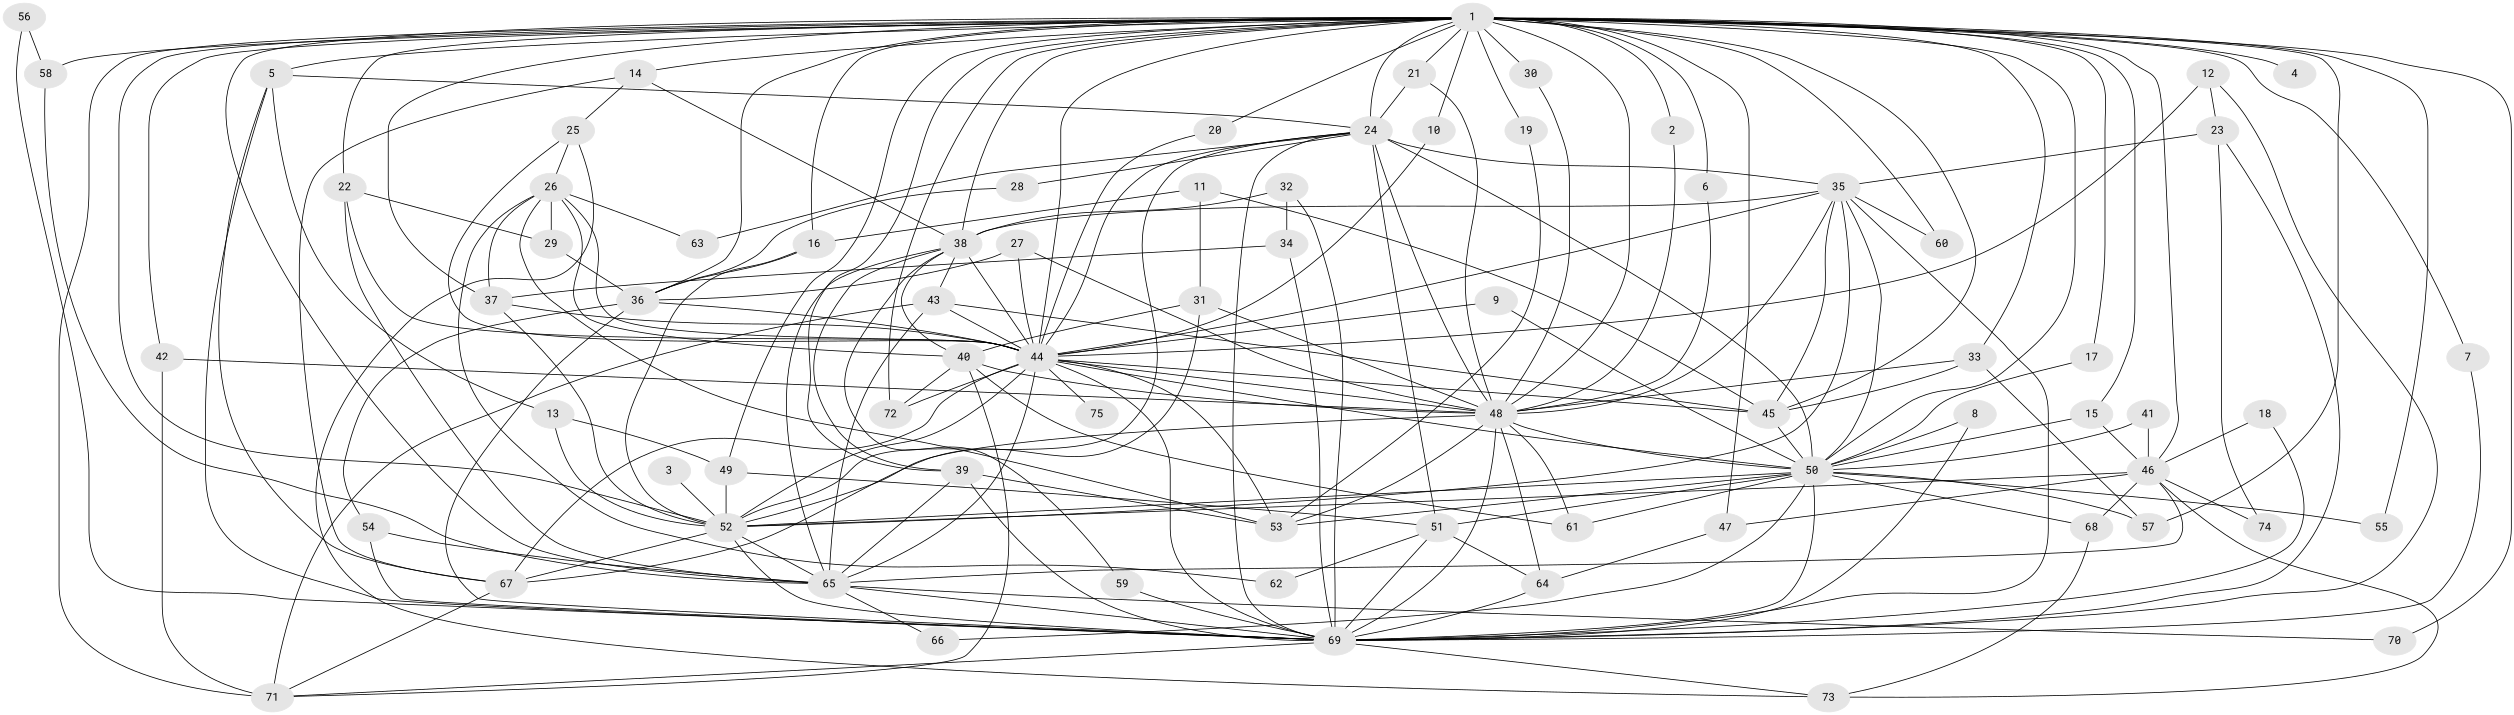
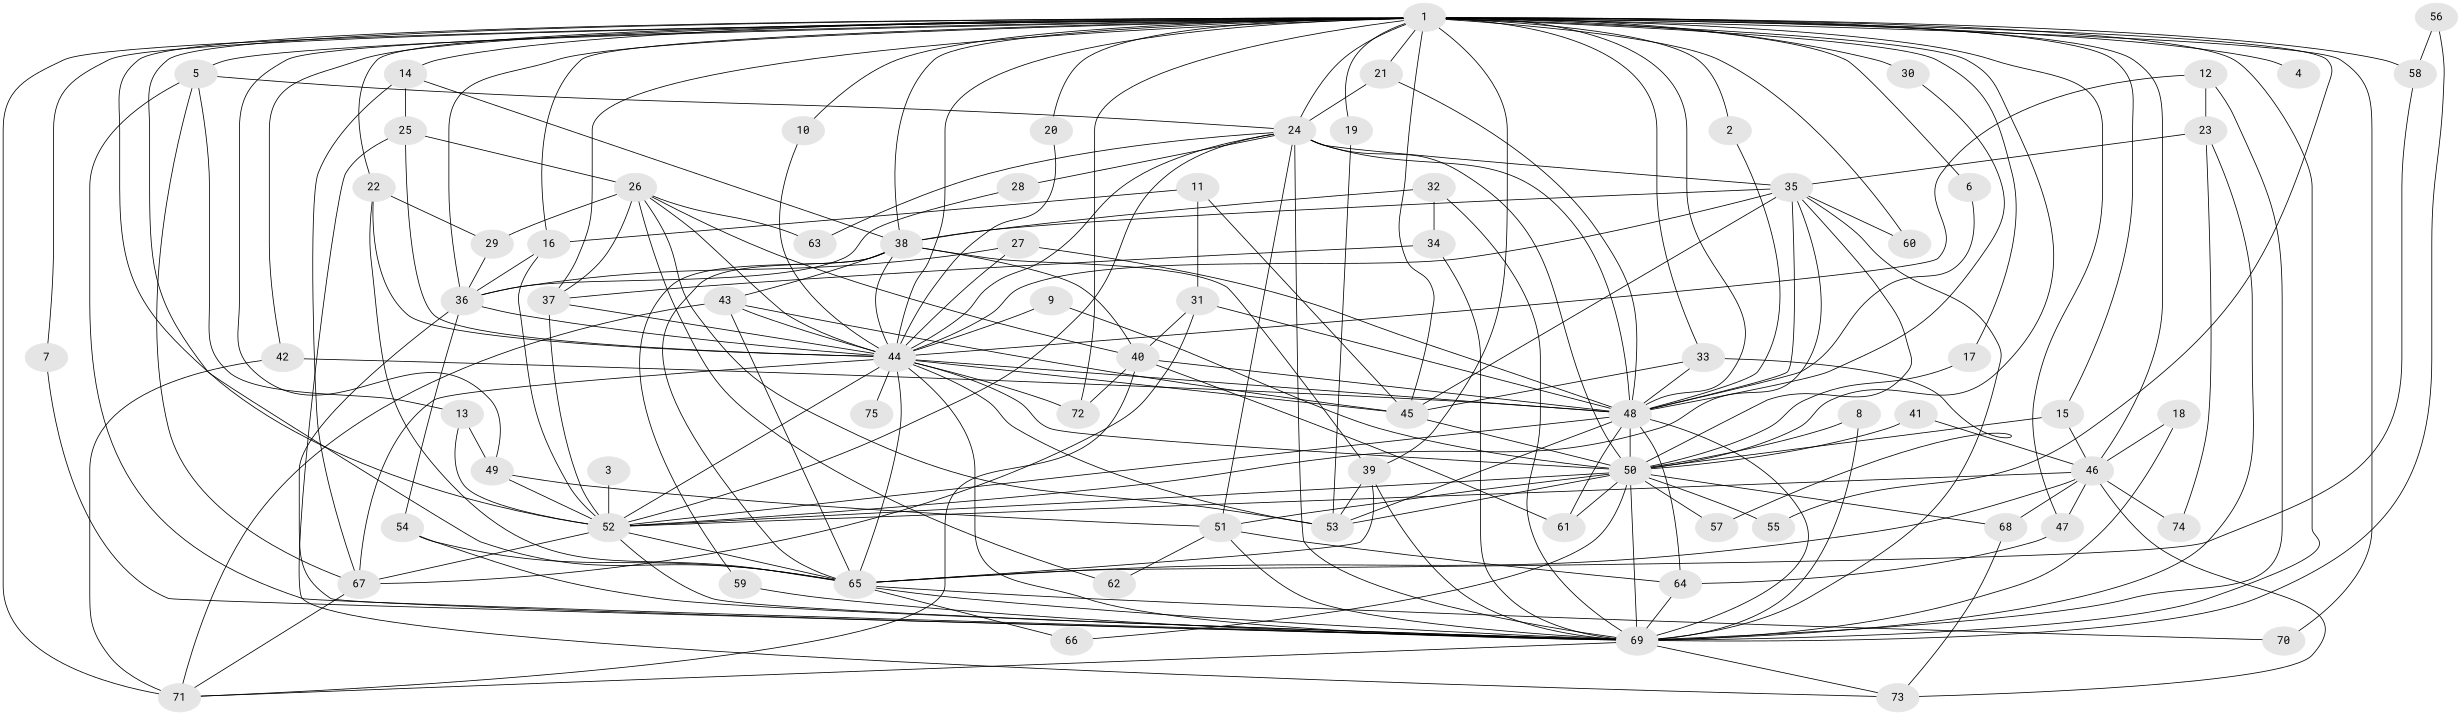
(2339, 89) -> (2312, 234)
